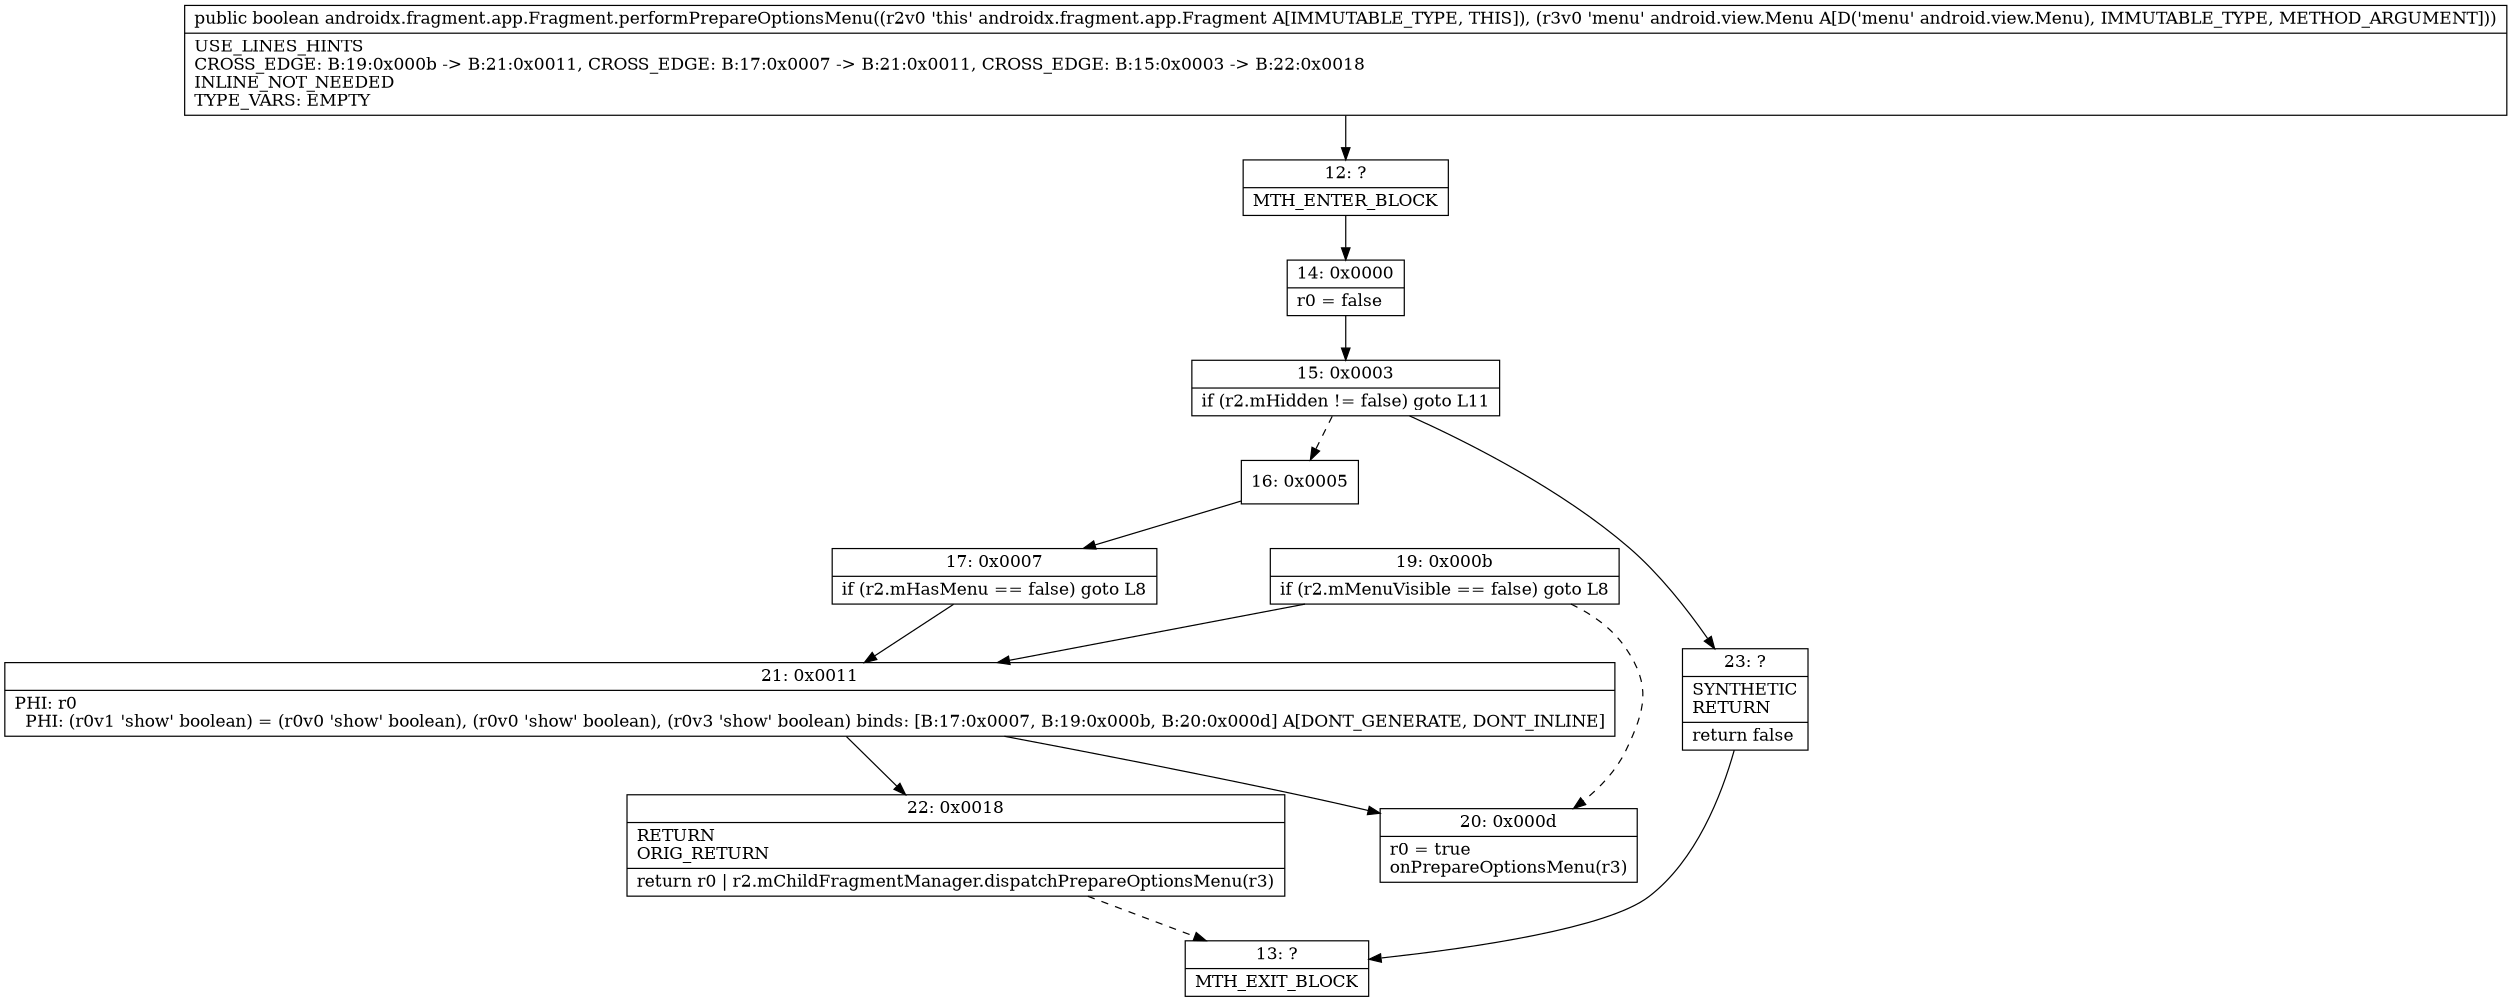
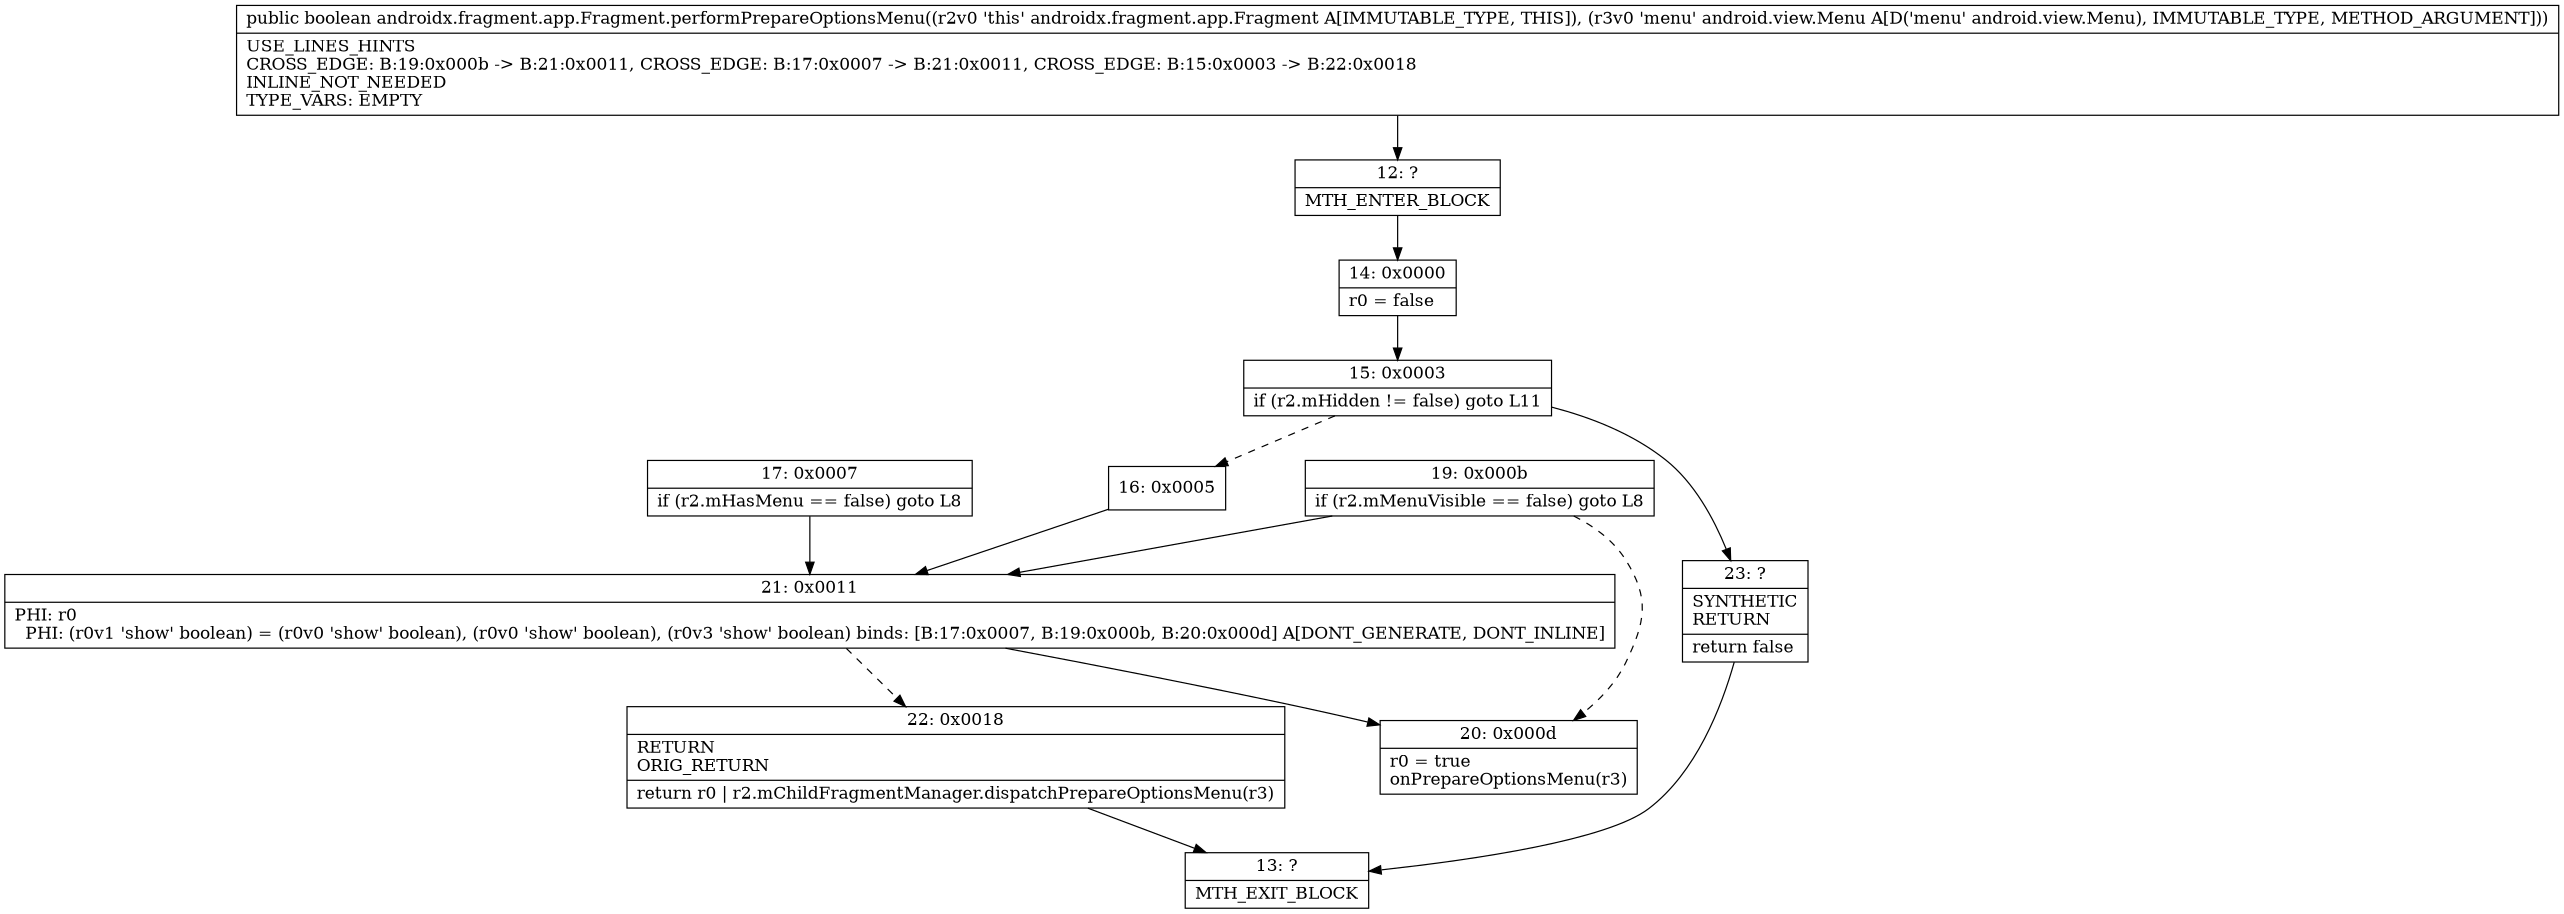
(1168, 523) -> (1018, 540)
(872, 761) -> (872, 673)
(1141, 916) -> (1141, 828)
